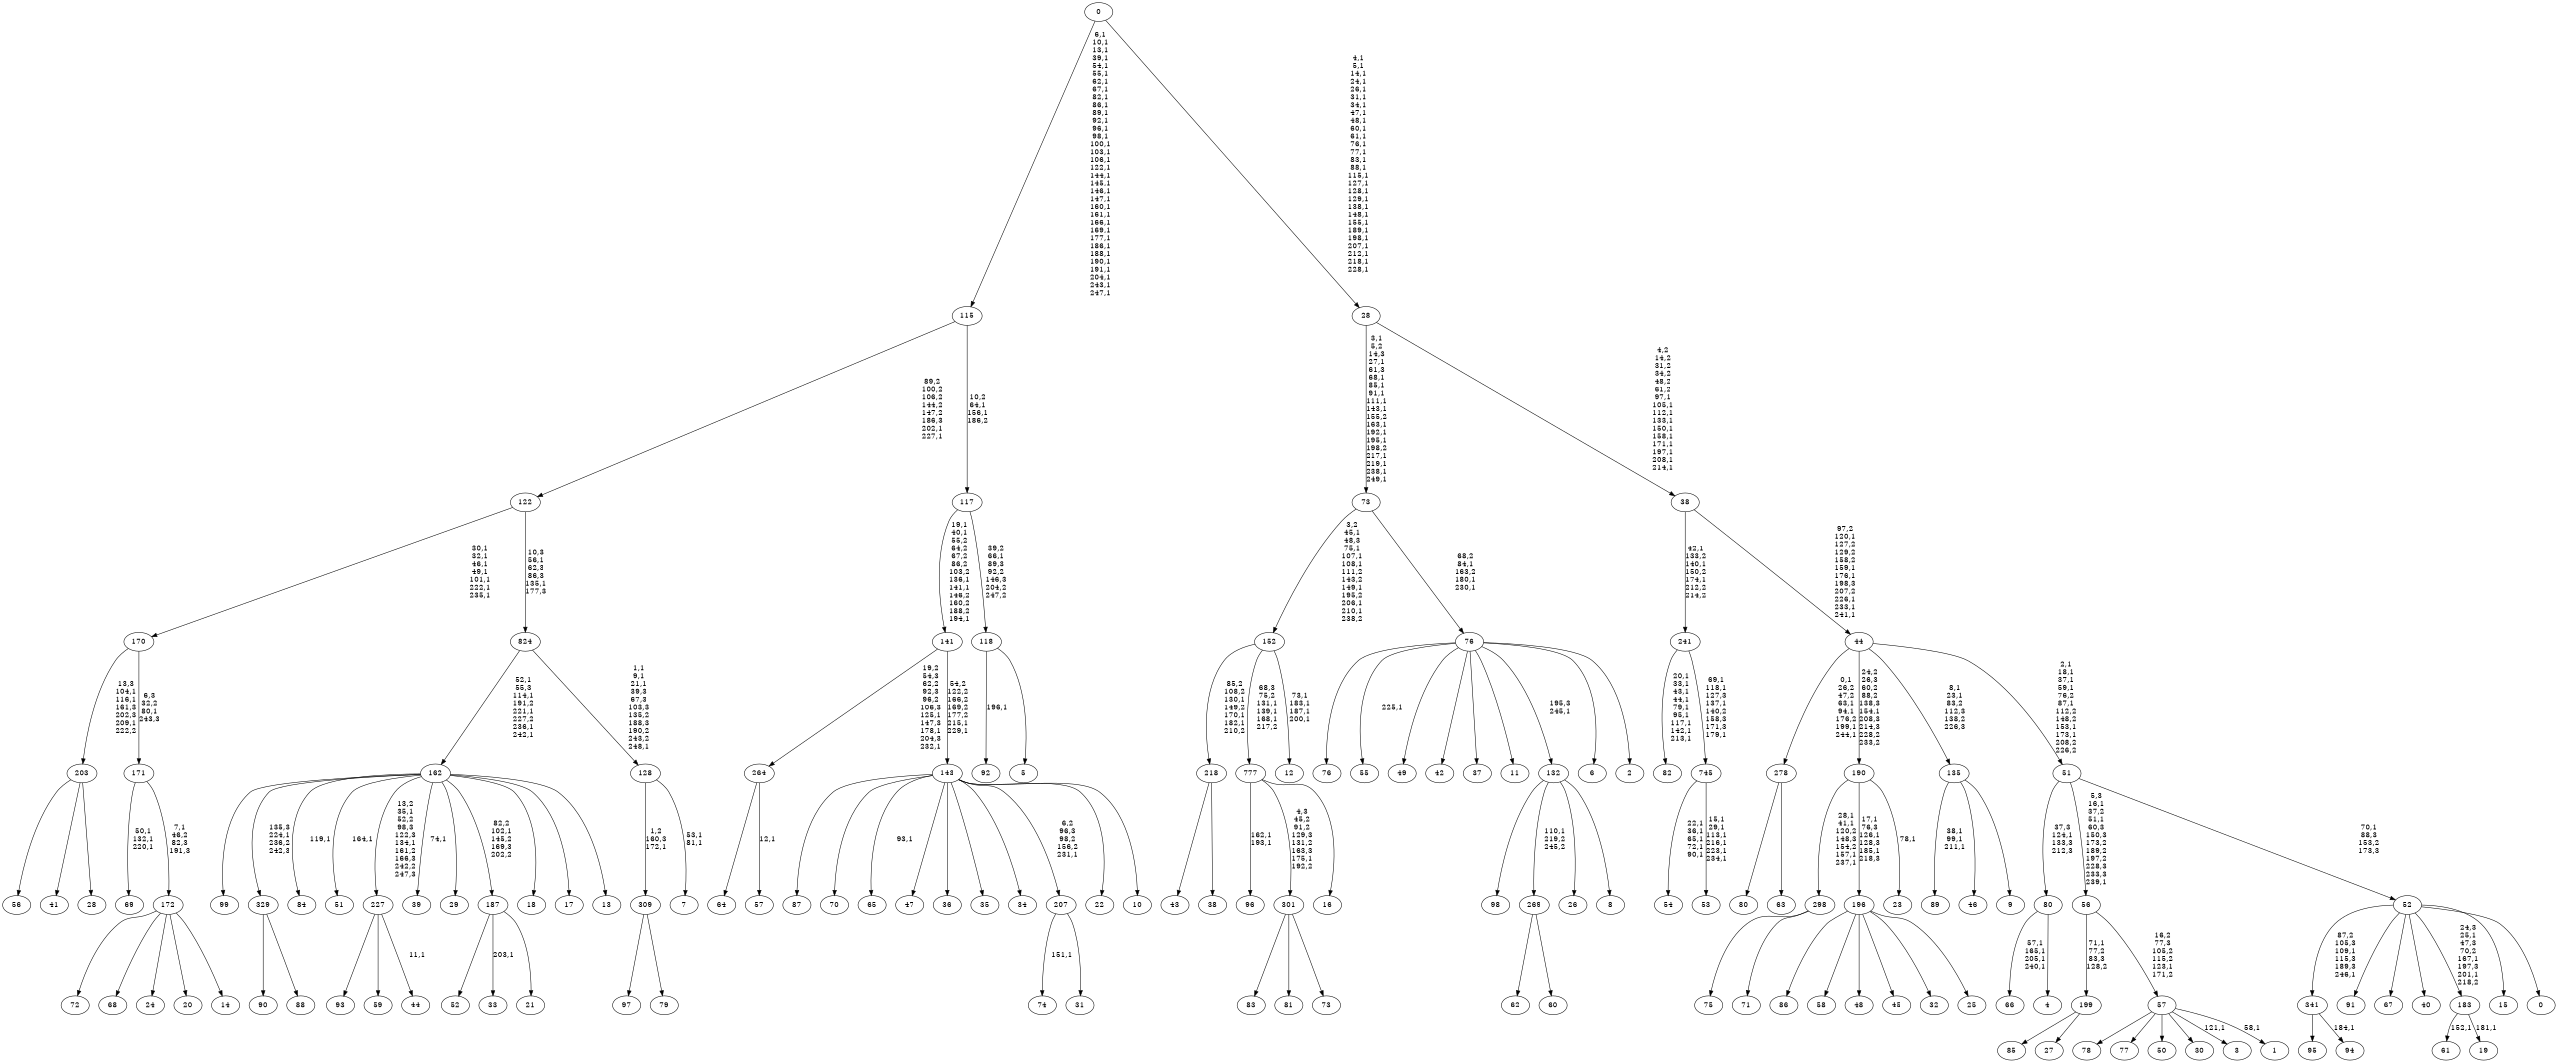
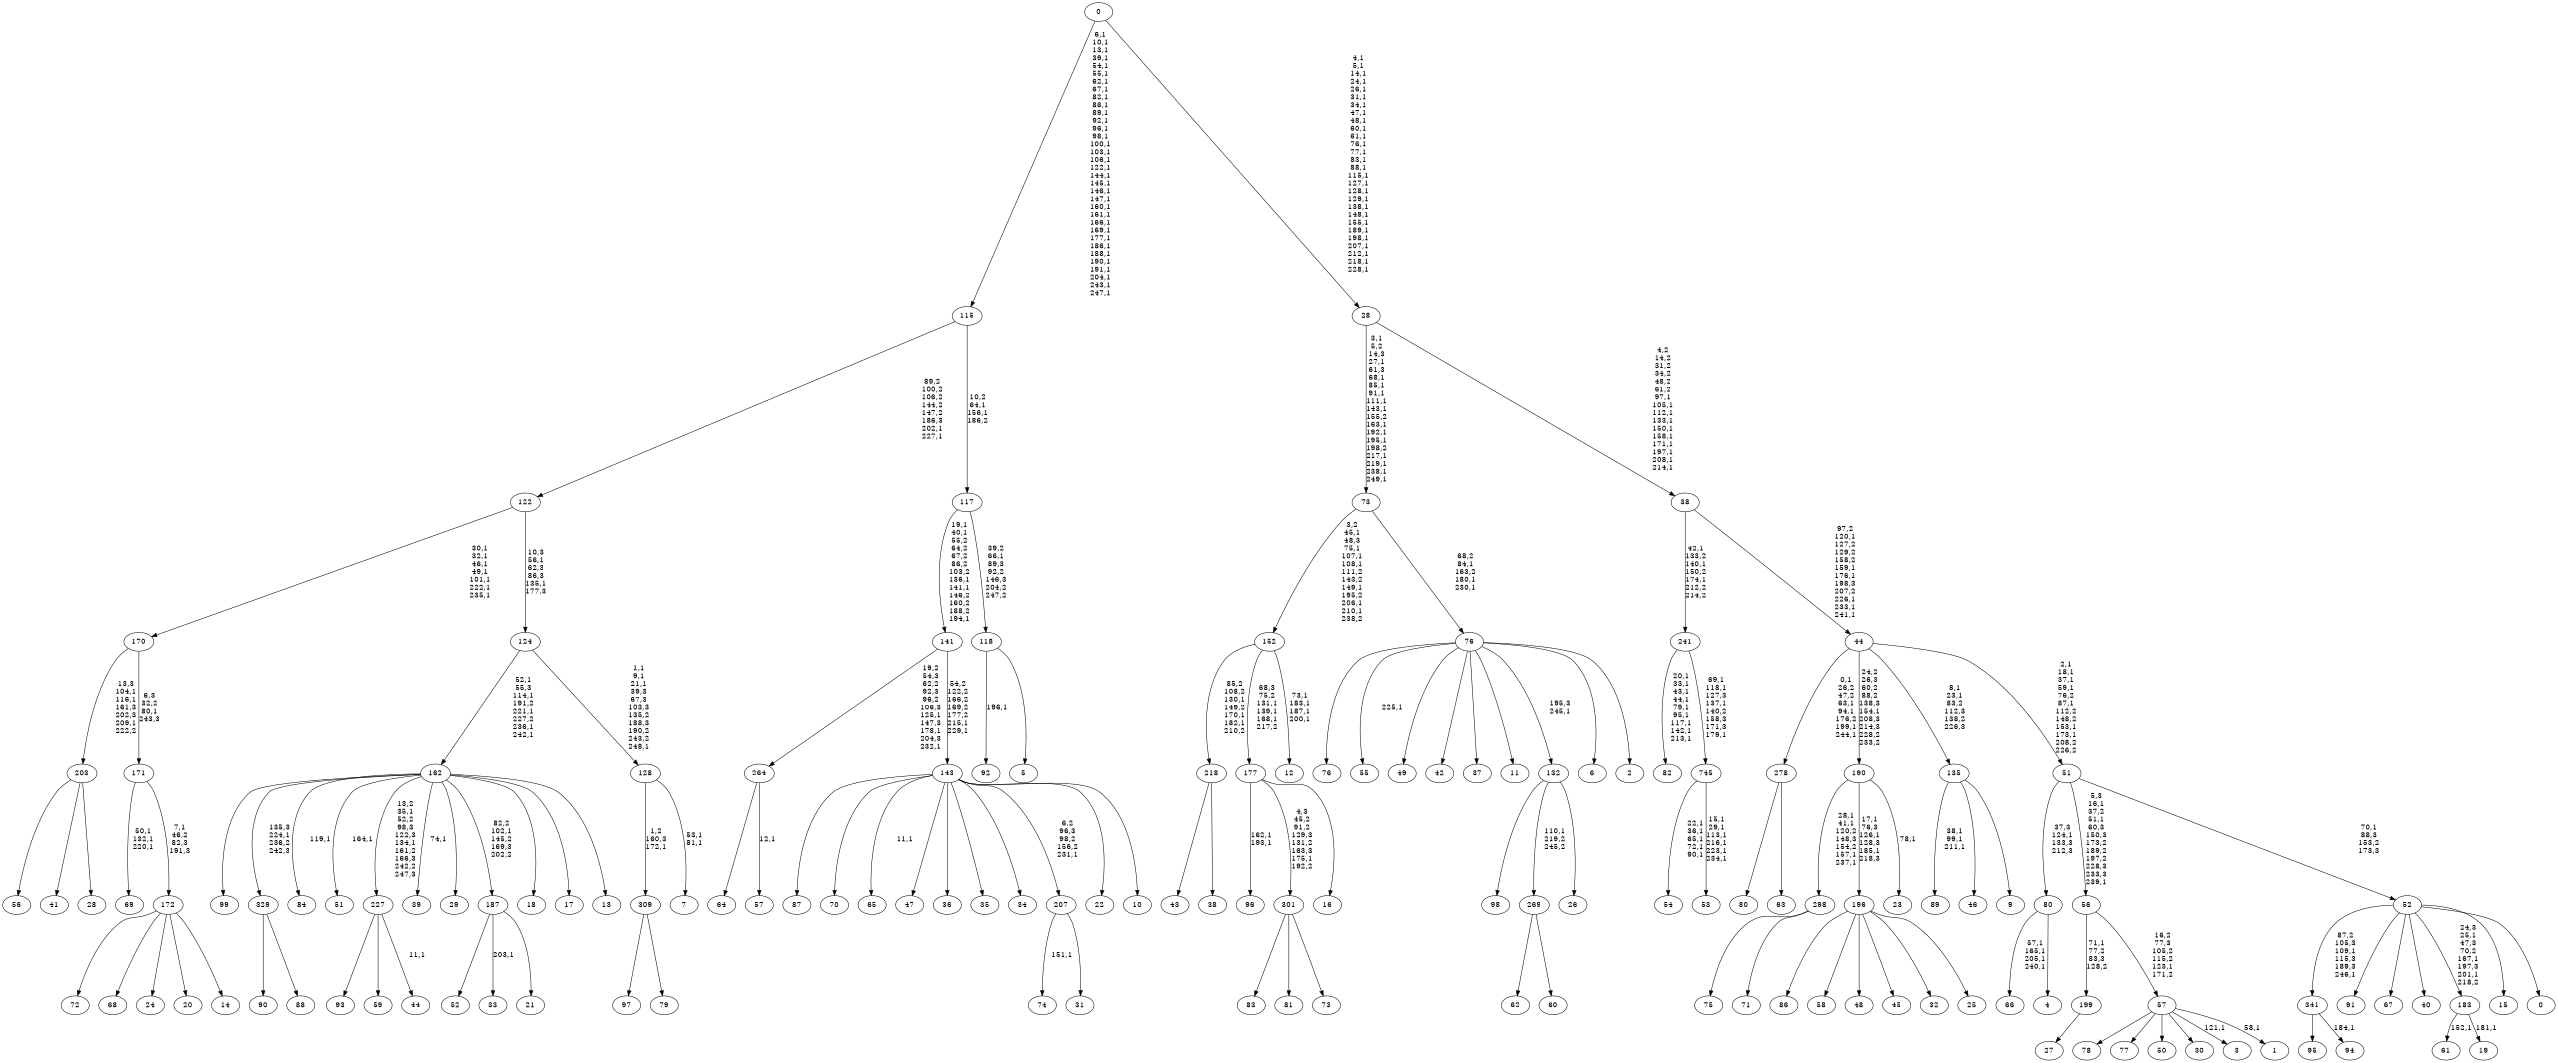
(525, 642) -> (525, 642)
(1251, 773) -> (1251, 773)
(905, 839) -> (905, 839)
(1611, 905) -> none
(2012, 1051) -> none
